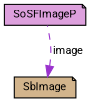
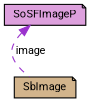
(51, 46) -> (13, 57)
